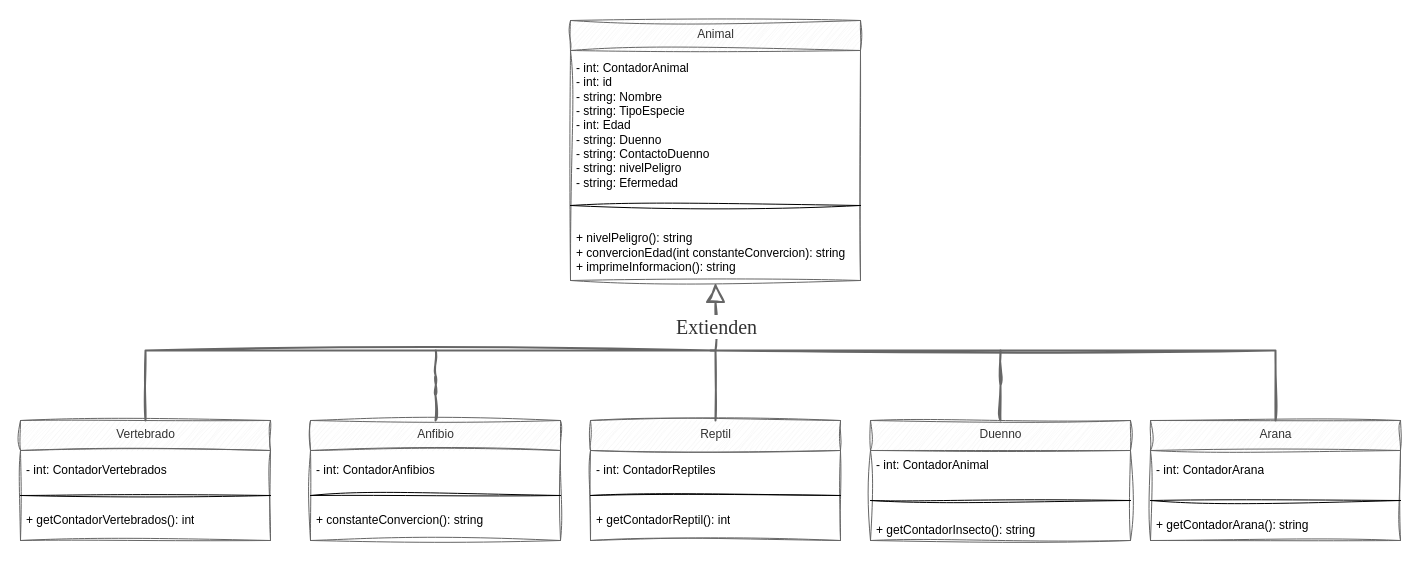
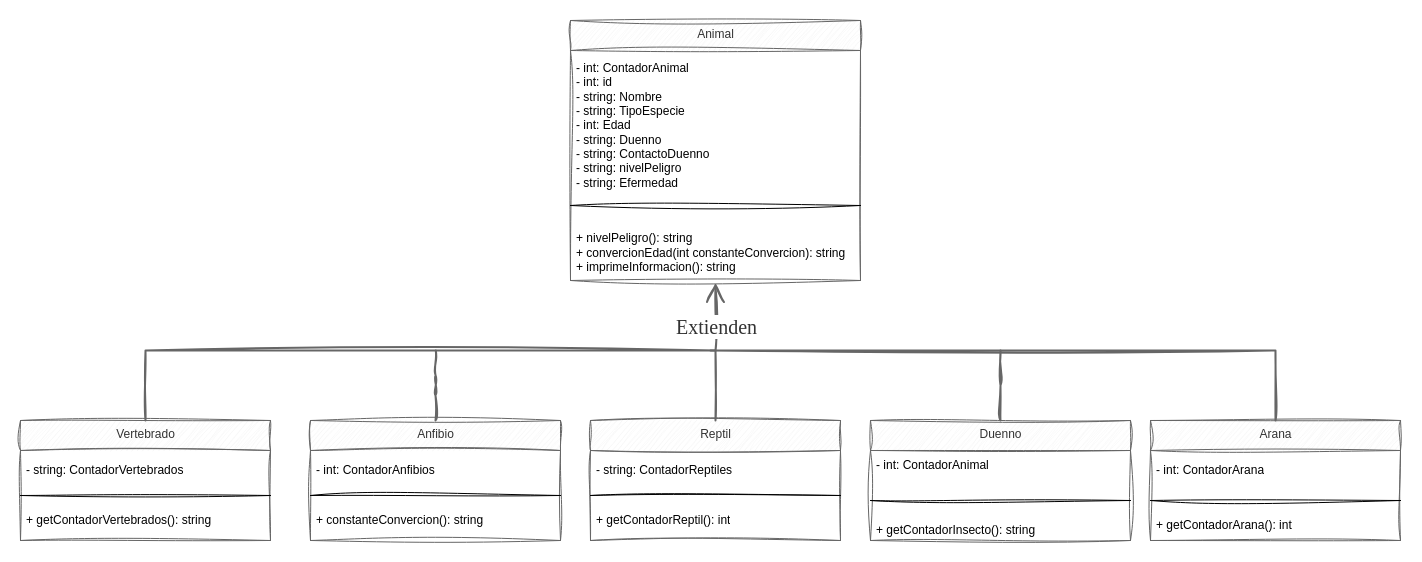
(716, 308) -> (716, 300)
(108, 471) -> (118, 471)
(664, 471) -> (675, 471)
(124, 521) -> (135, 521)
(1244, 526) -> (1234, 526)
